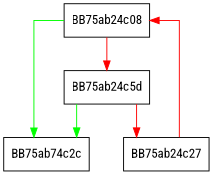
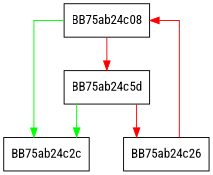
(46, 154) -> (46, 154)
(166, 154) -> (166, 154)
